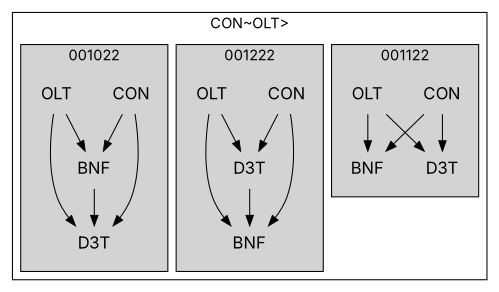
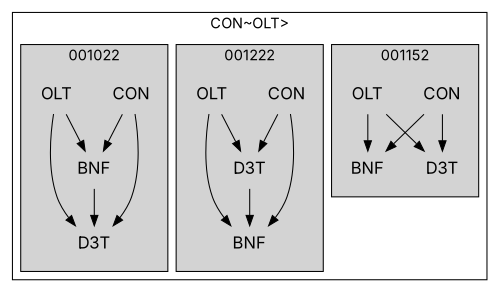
(405, 56) -> (405, 56)
